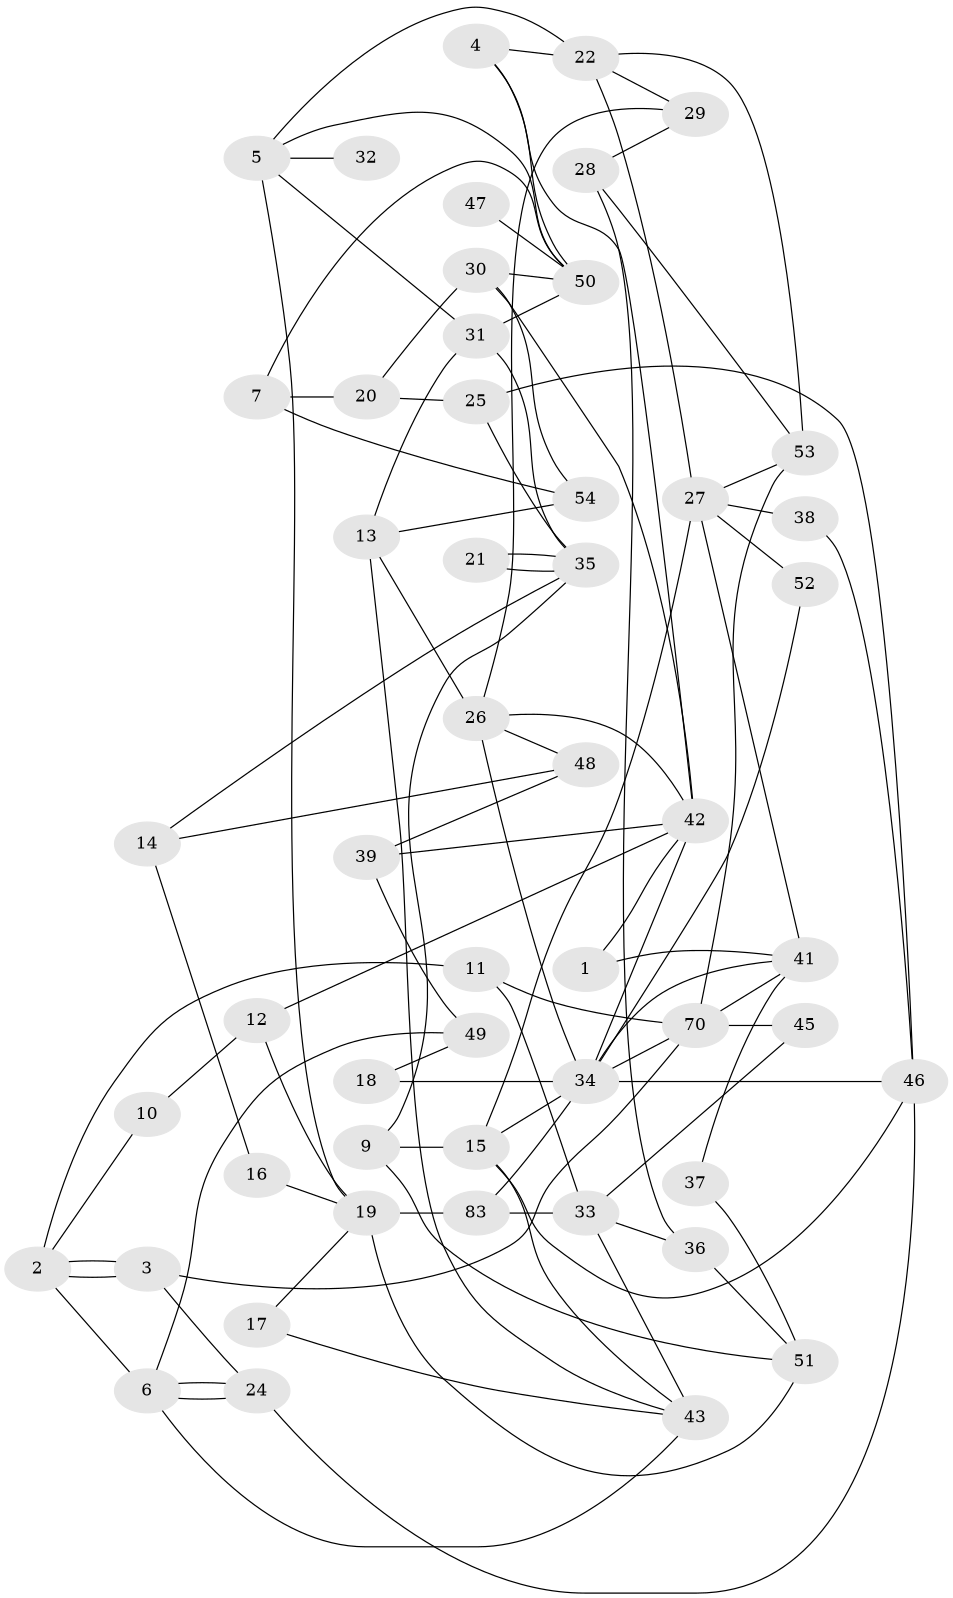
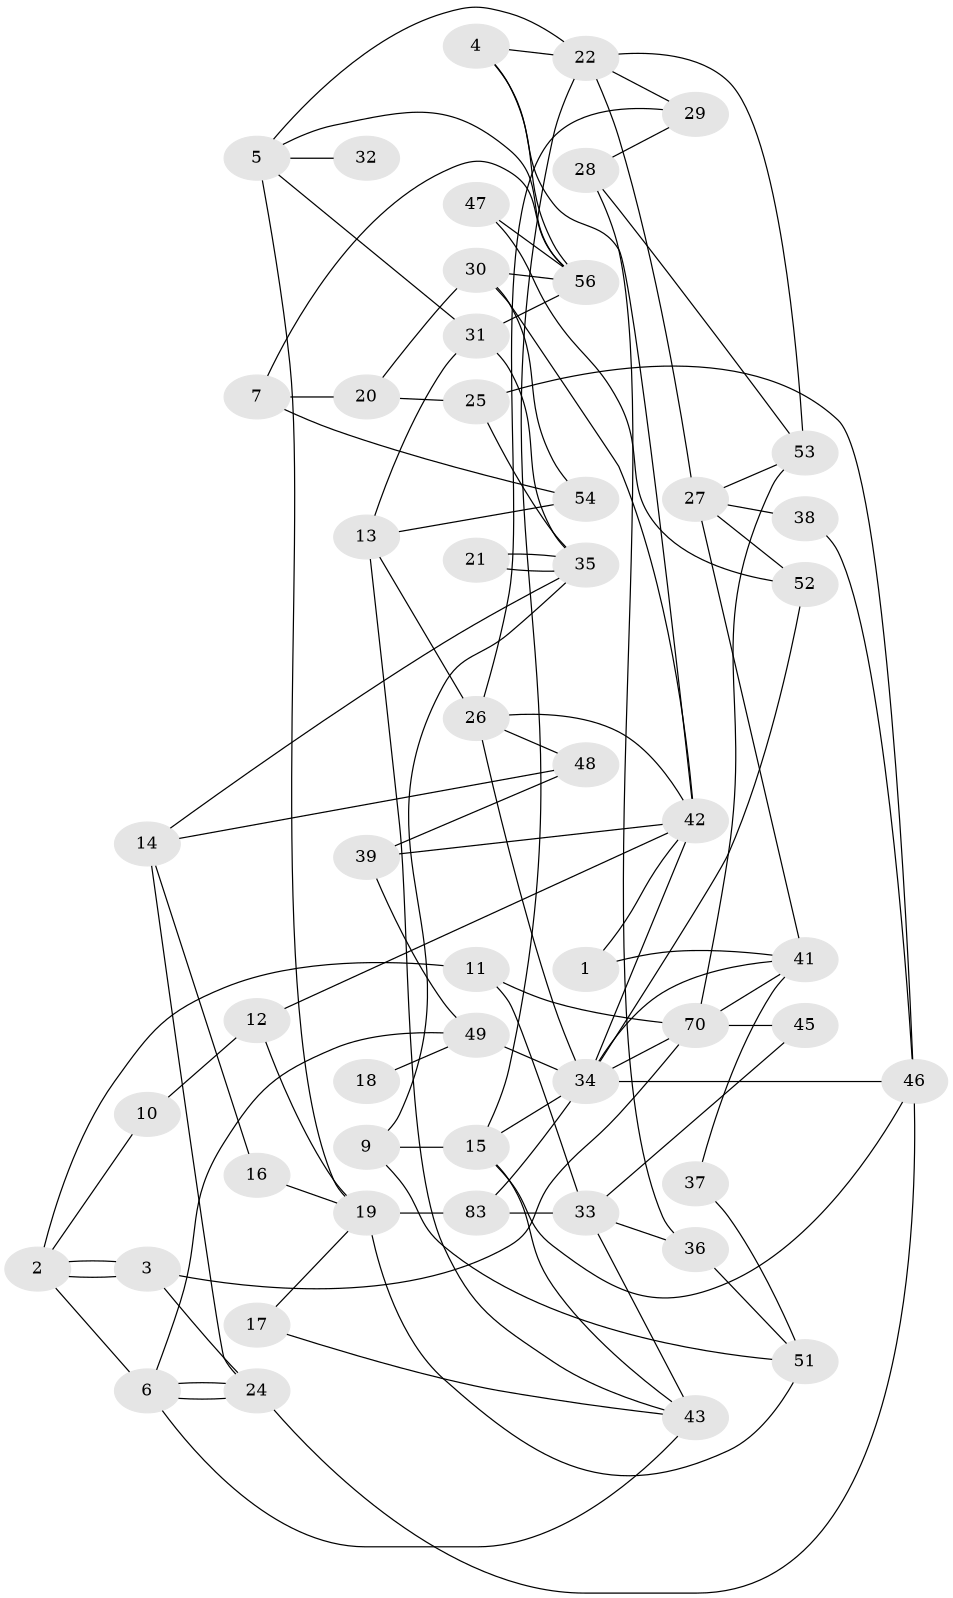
(586, 282) -> (586, 282)
none -> (623, 411)
(599, 844) -> (531, 603)
(476, 1082) -> (522, 1054)
none -> (188, 1122)
